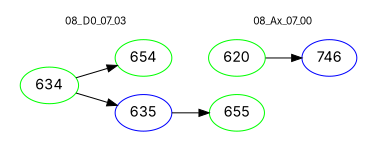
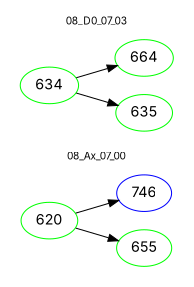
(143, 58) -> (144, 58)
(143, 113) -> (144, 113)
(187, 113) -> (92, 233)
